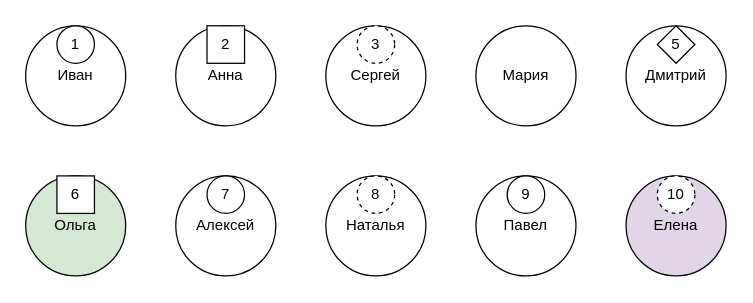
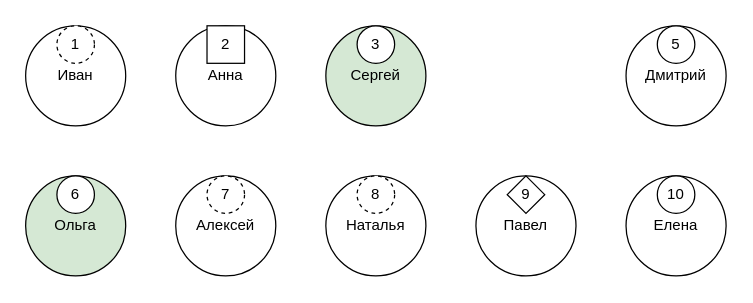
(76, 44) -> (76, 44)
(376, 44) -> (376, 44)
(676, 44) -> (676, 44)
(376, 76) -> (376, 76)
(526, 76) -> none
(76, 194) -> (76, 194)
(226, 194) -> (226, 194)
(526, 194) -> (526, 194)
(676, 194) -> (676, 194)
(676, 226) -> (676, 226)
